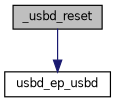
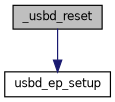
(58, 84) -> (58, 84)
